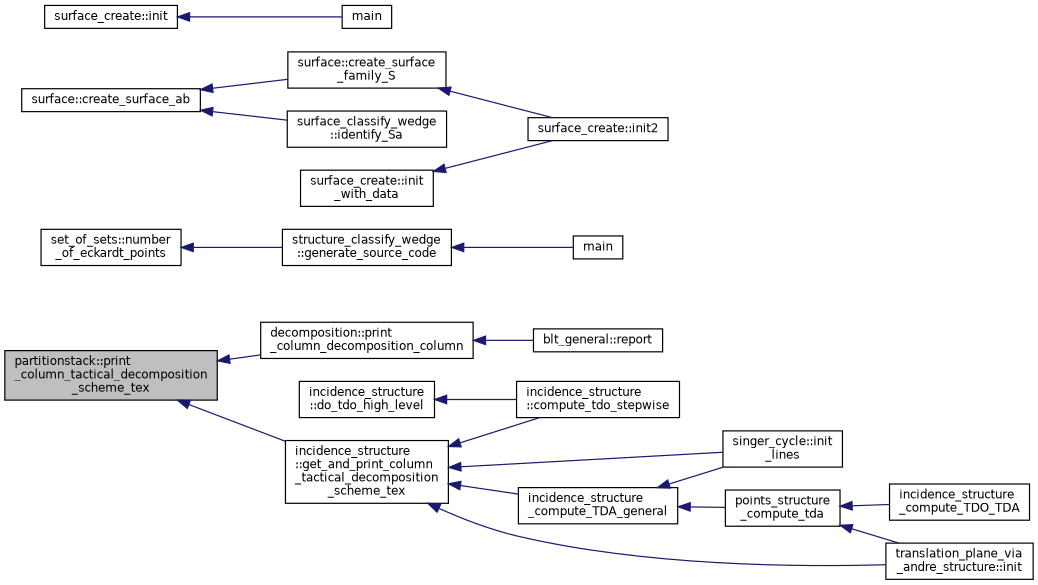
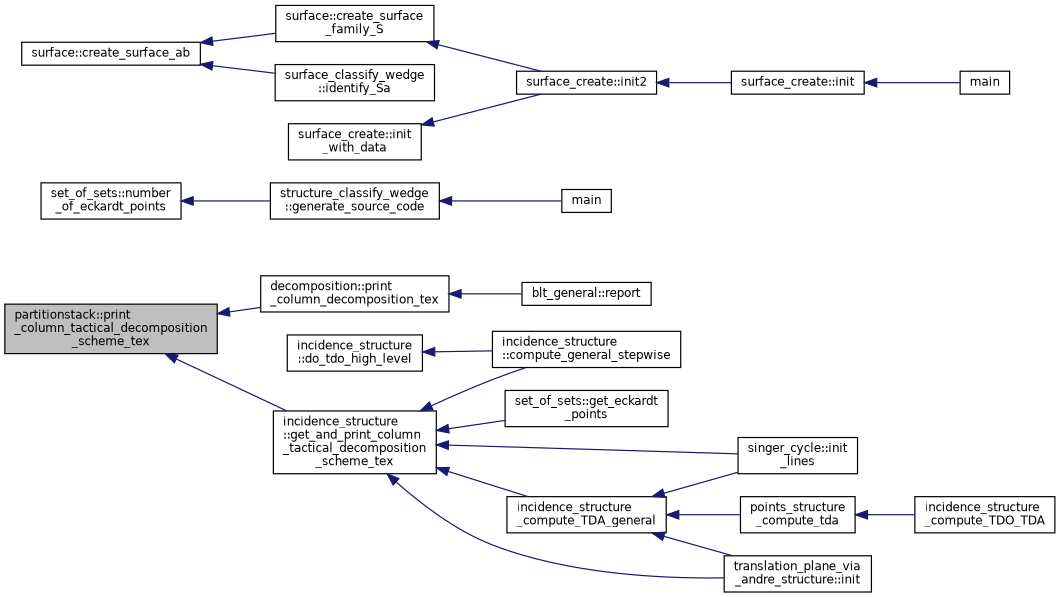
none -> (700, 83)
(367, 340) -> (355, 294)
(598, 399) -> (587, 349)
none -> (587, 409)
(875, 536) -> (698, 546)
